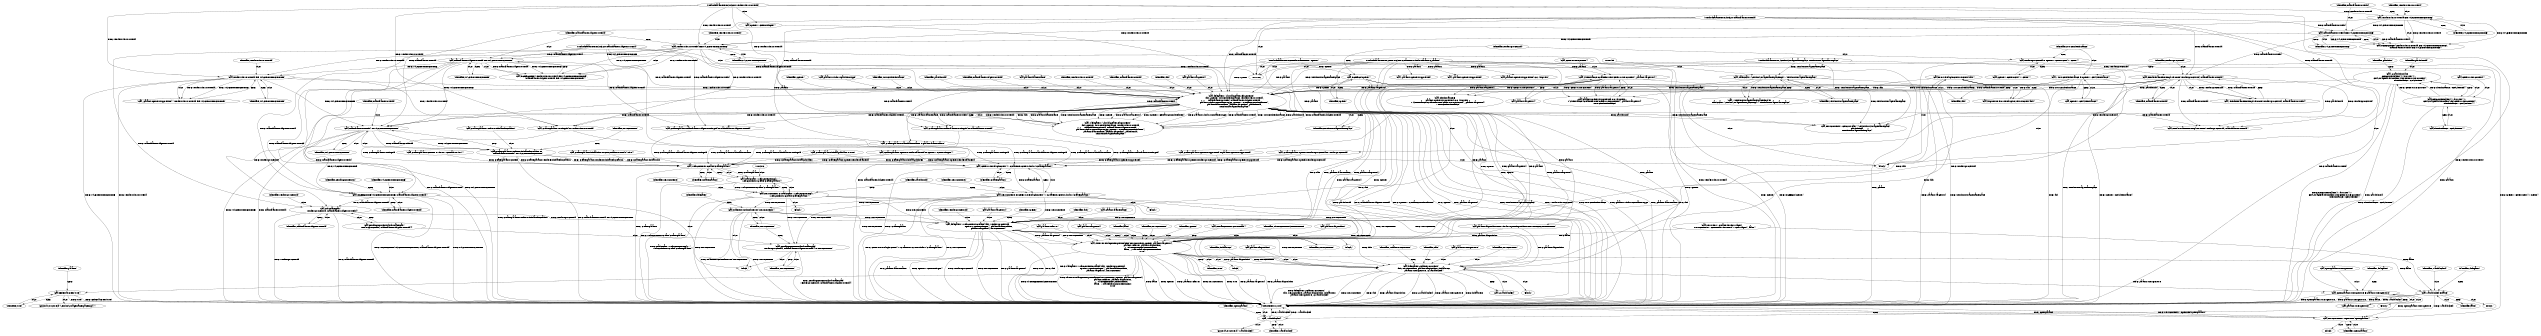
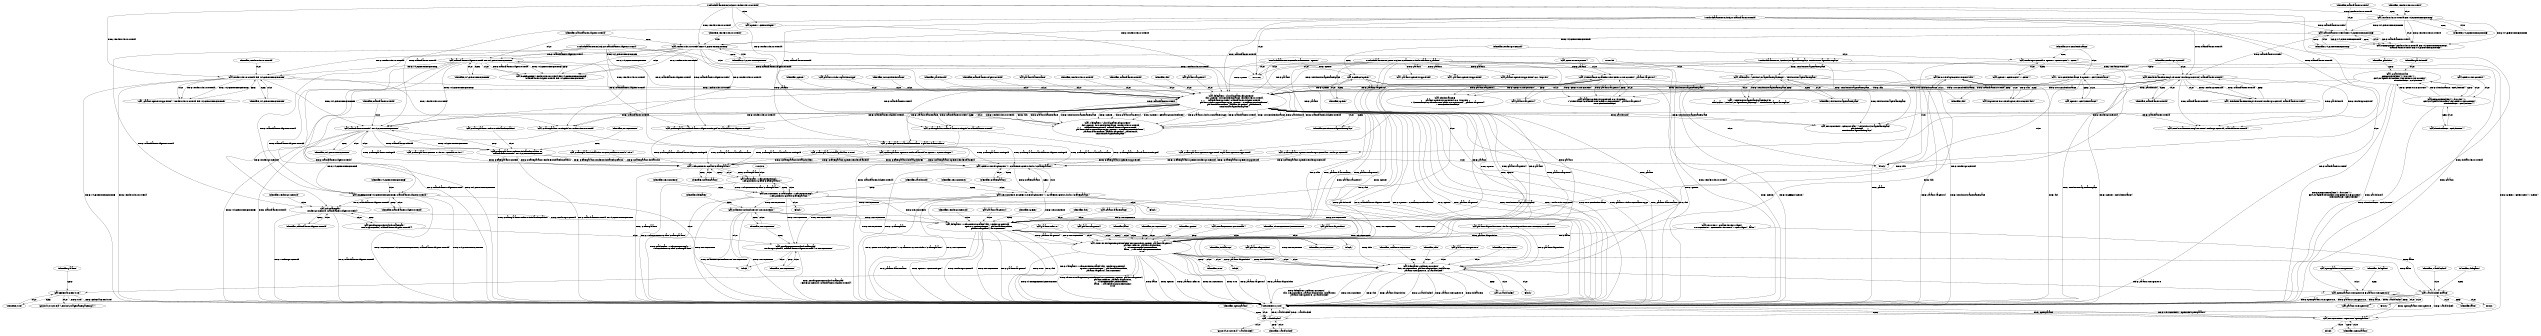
(435, 12) -> (616, 97)
(2469, 160) -> (2469, 160)
(340, 180) -> none
